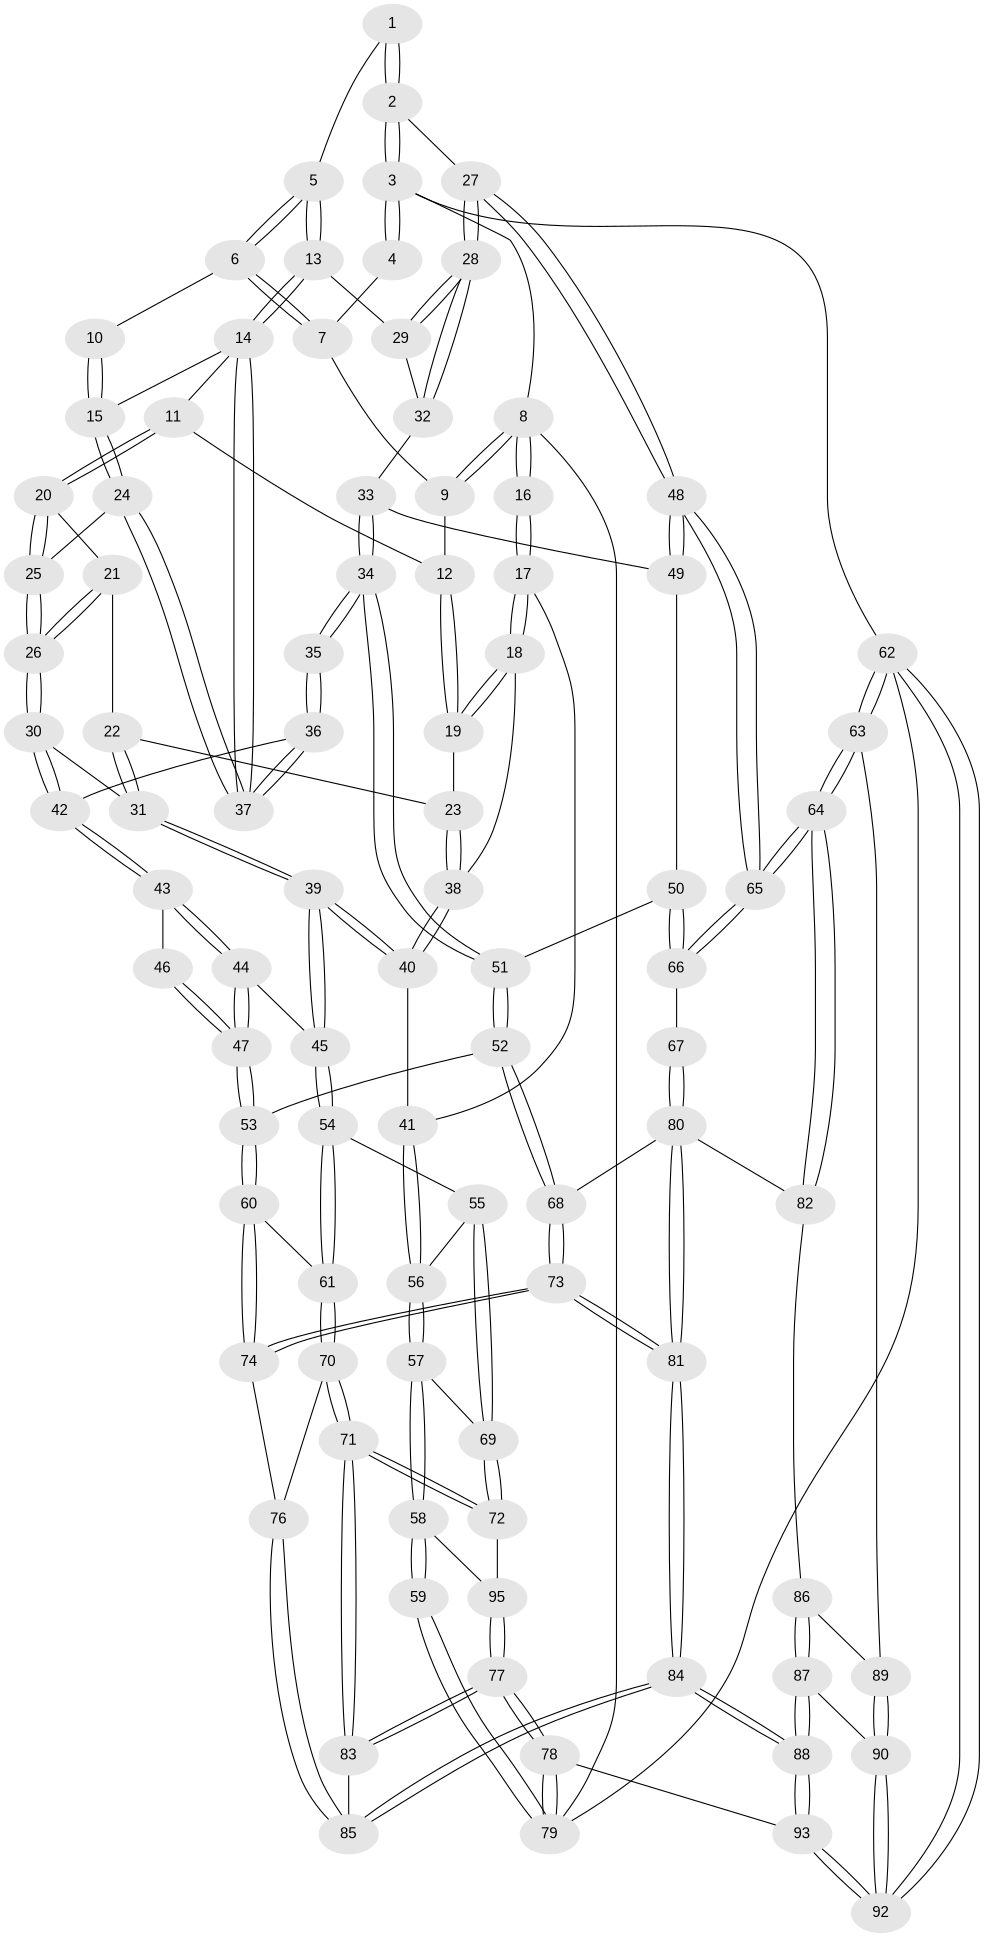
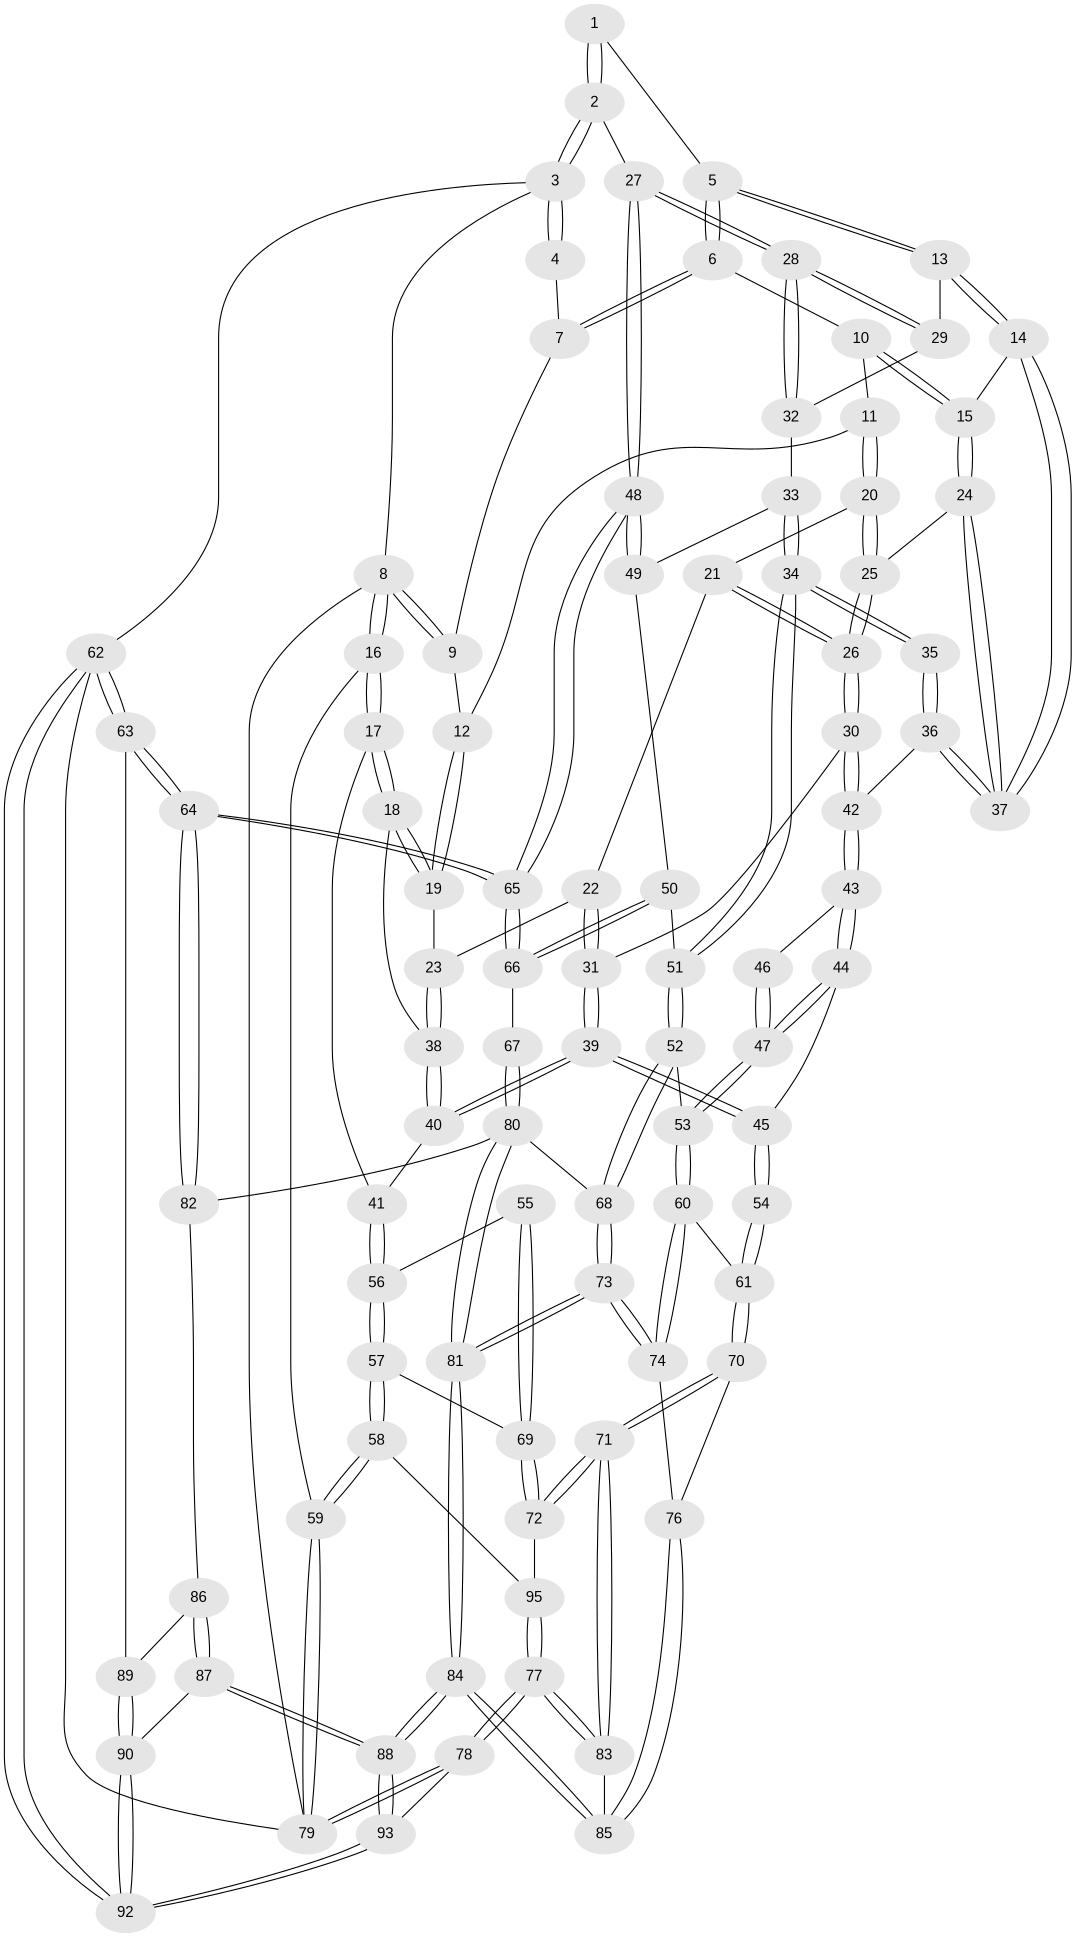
(209, 378) -> (865, 371)
none -> (291, 1077)
(395, 1161) -> none
